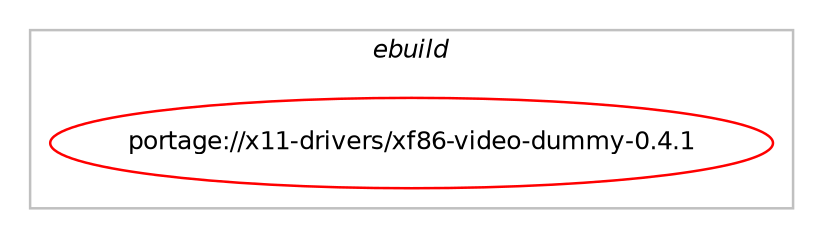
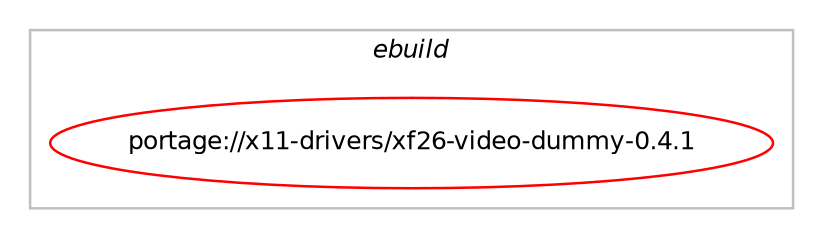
(412, 143) -> (412, 143)
